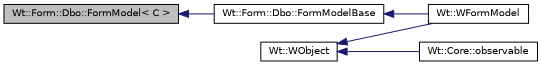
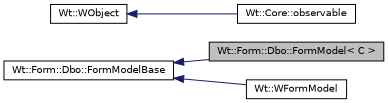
(201, 14) -> (196, 61)
(390, 32) -> none
